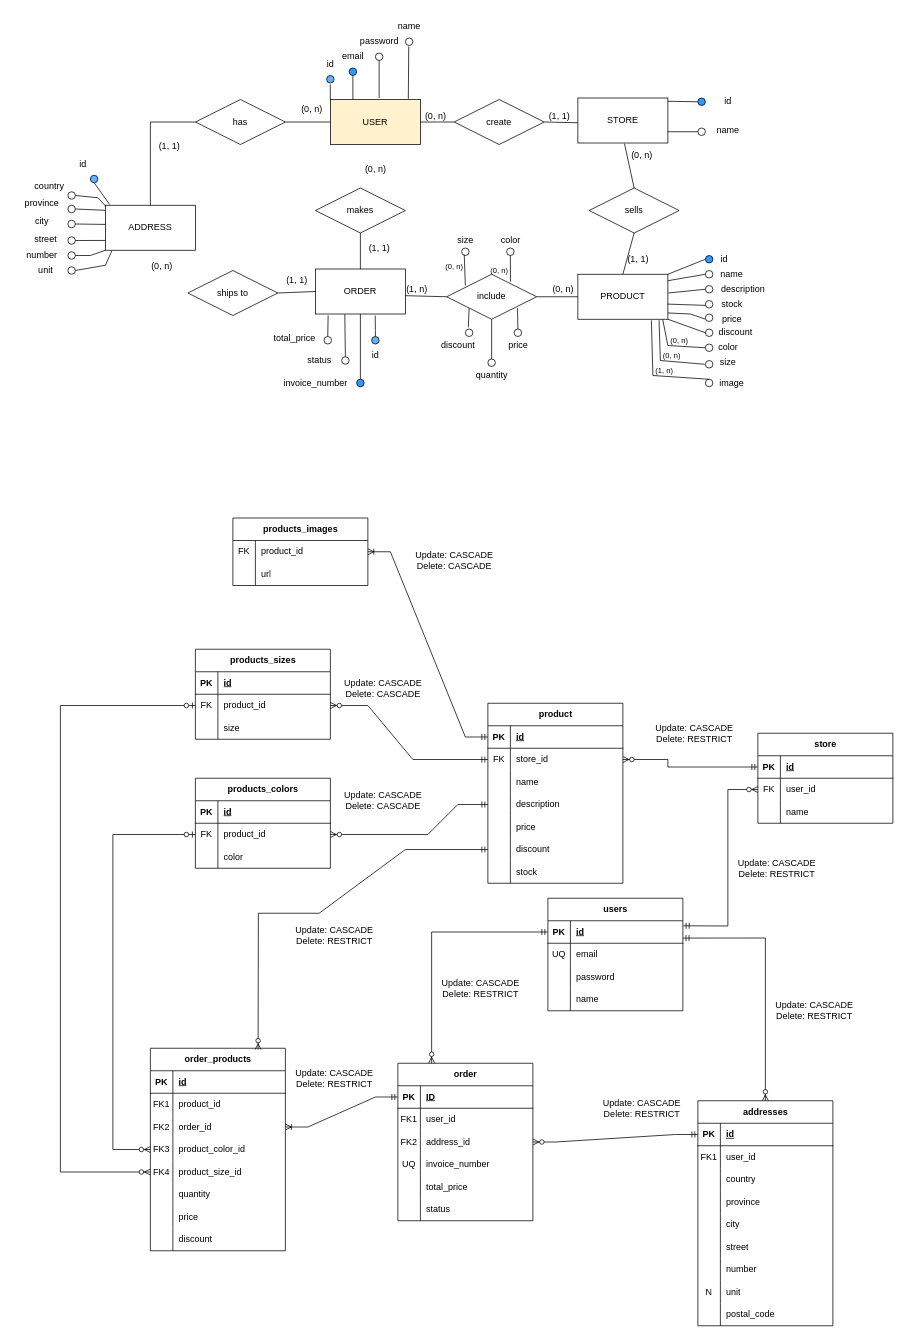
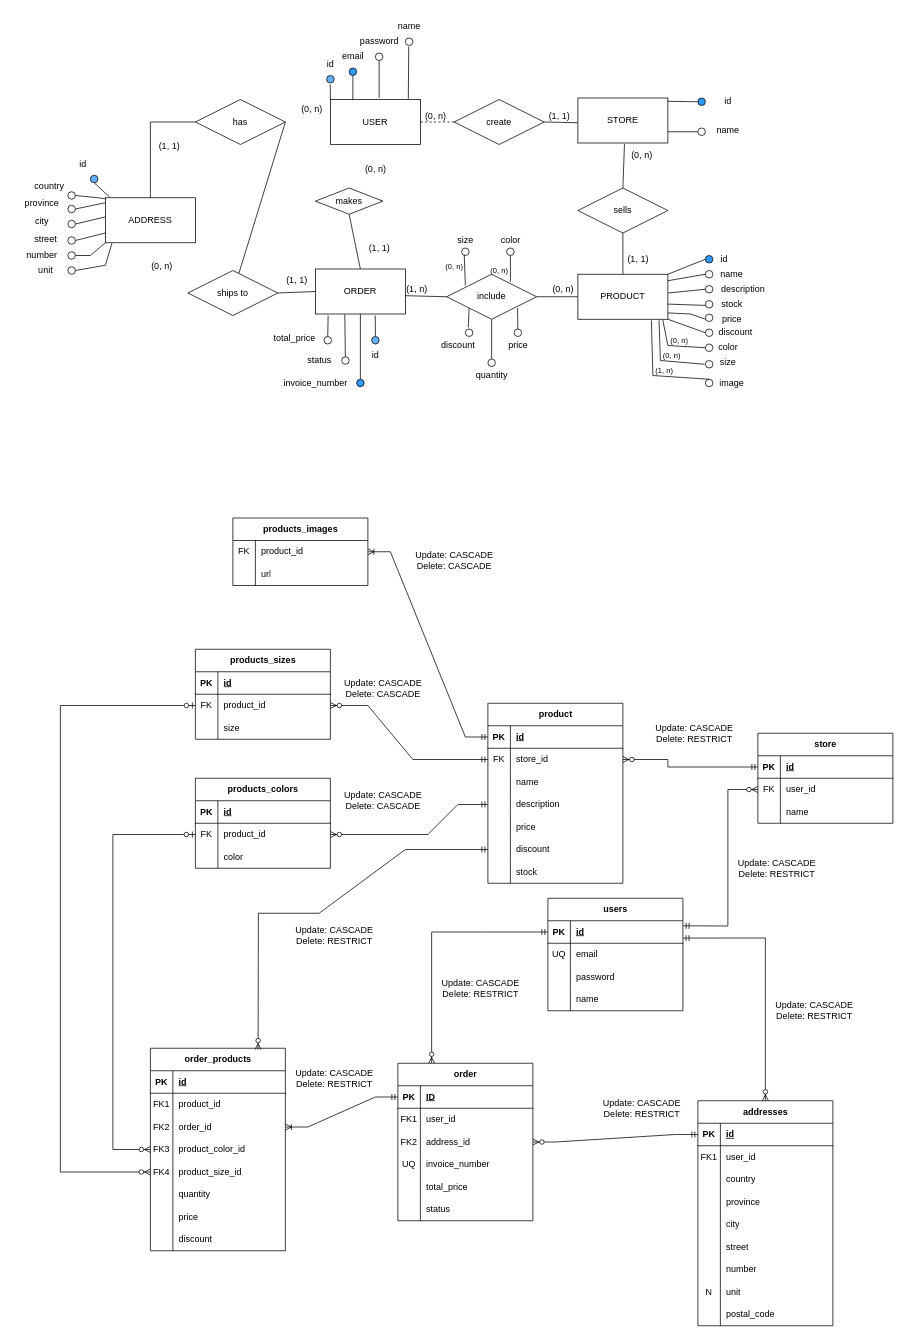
(307, 122) -> (262, 198)
(375, 122) -> (375, 122)
(437, 122) -> (437, 122)
(360, 210) -> (349, 201)
(634, 210) -> (623, 210)
(150, 228) -> (150, 220)
